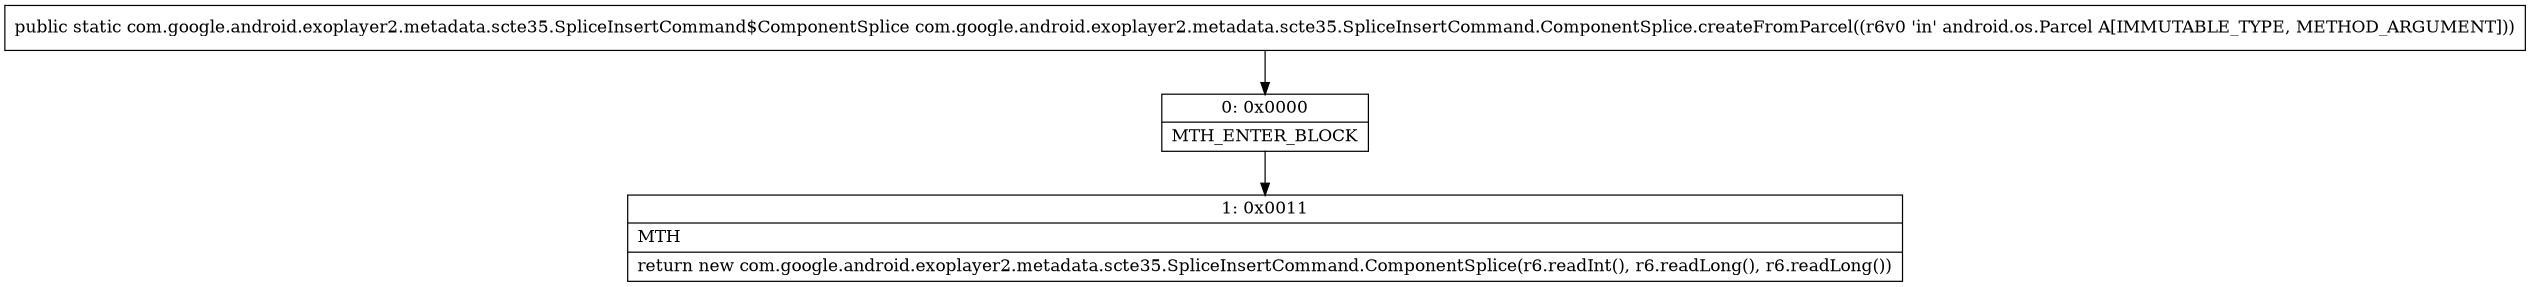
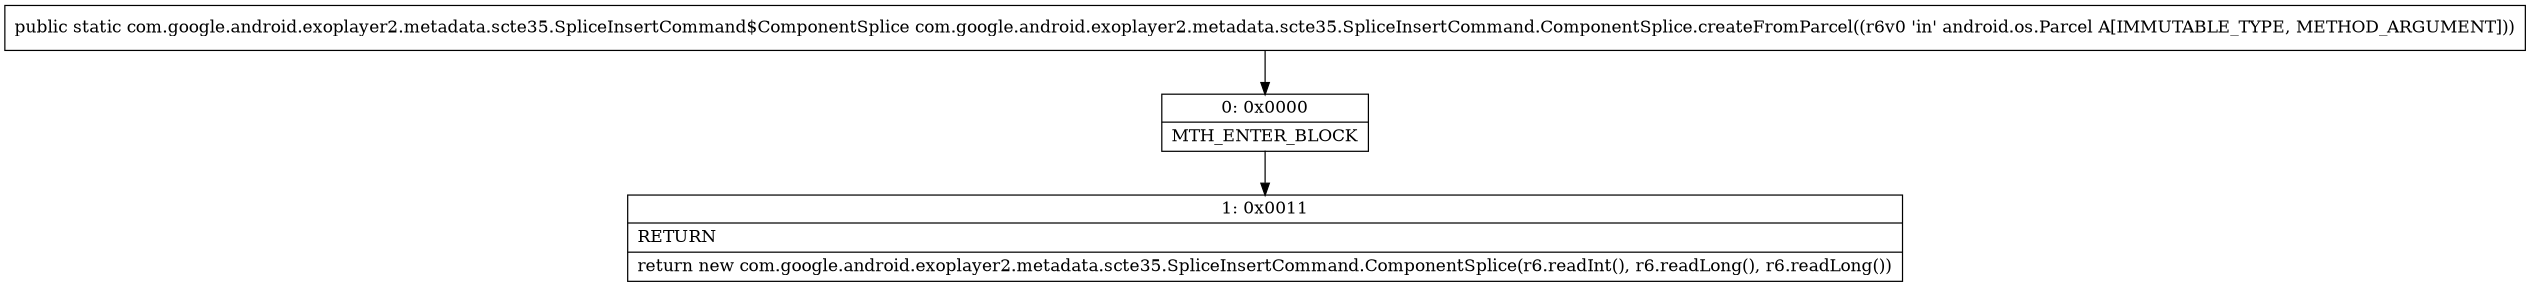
(659, 237) -> (677, 237)
